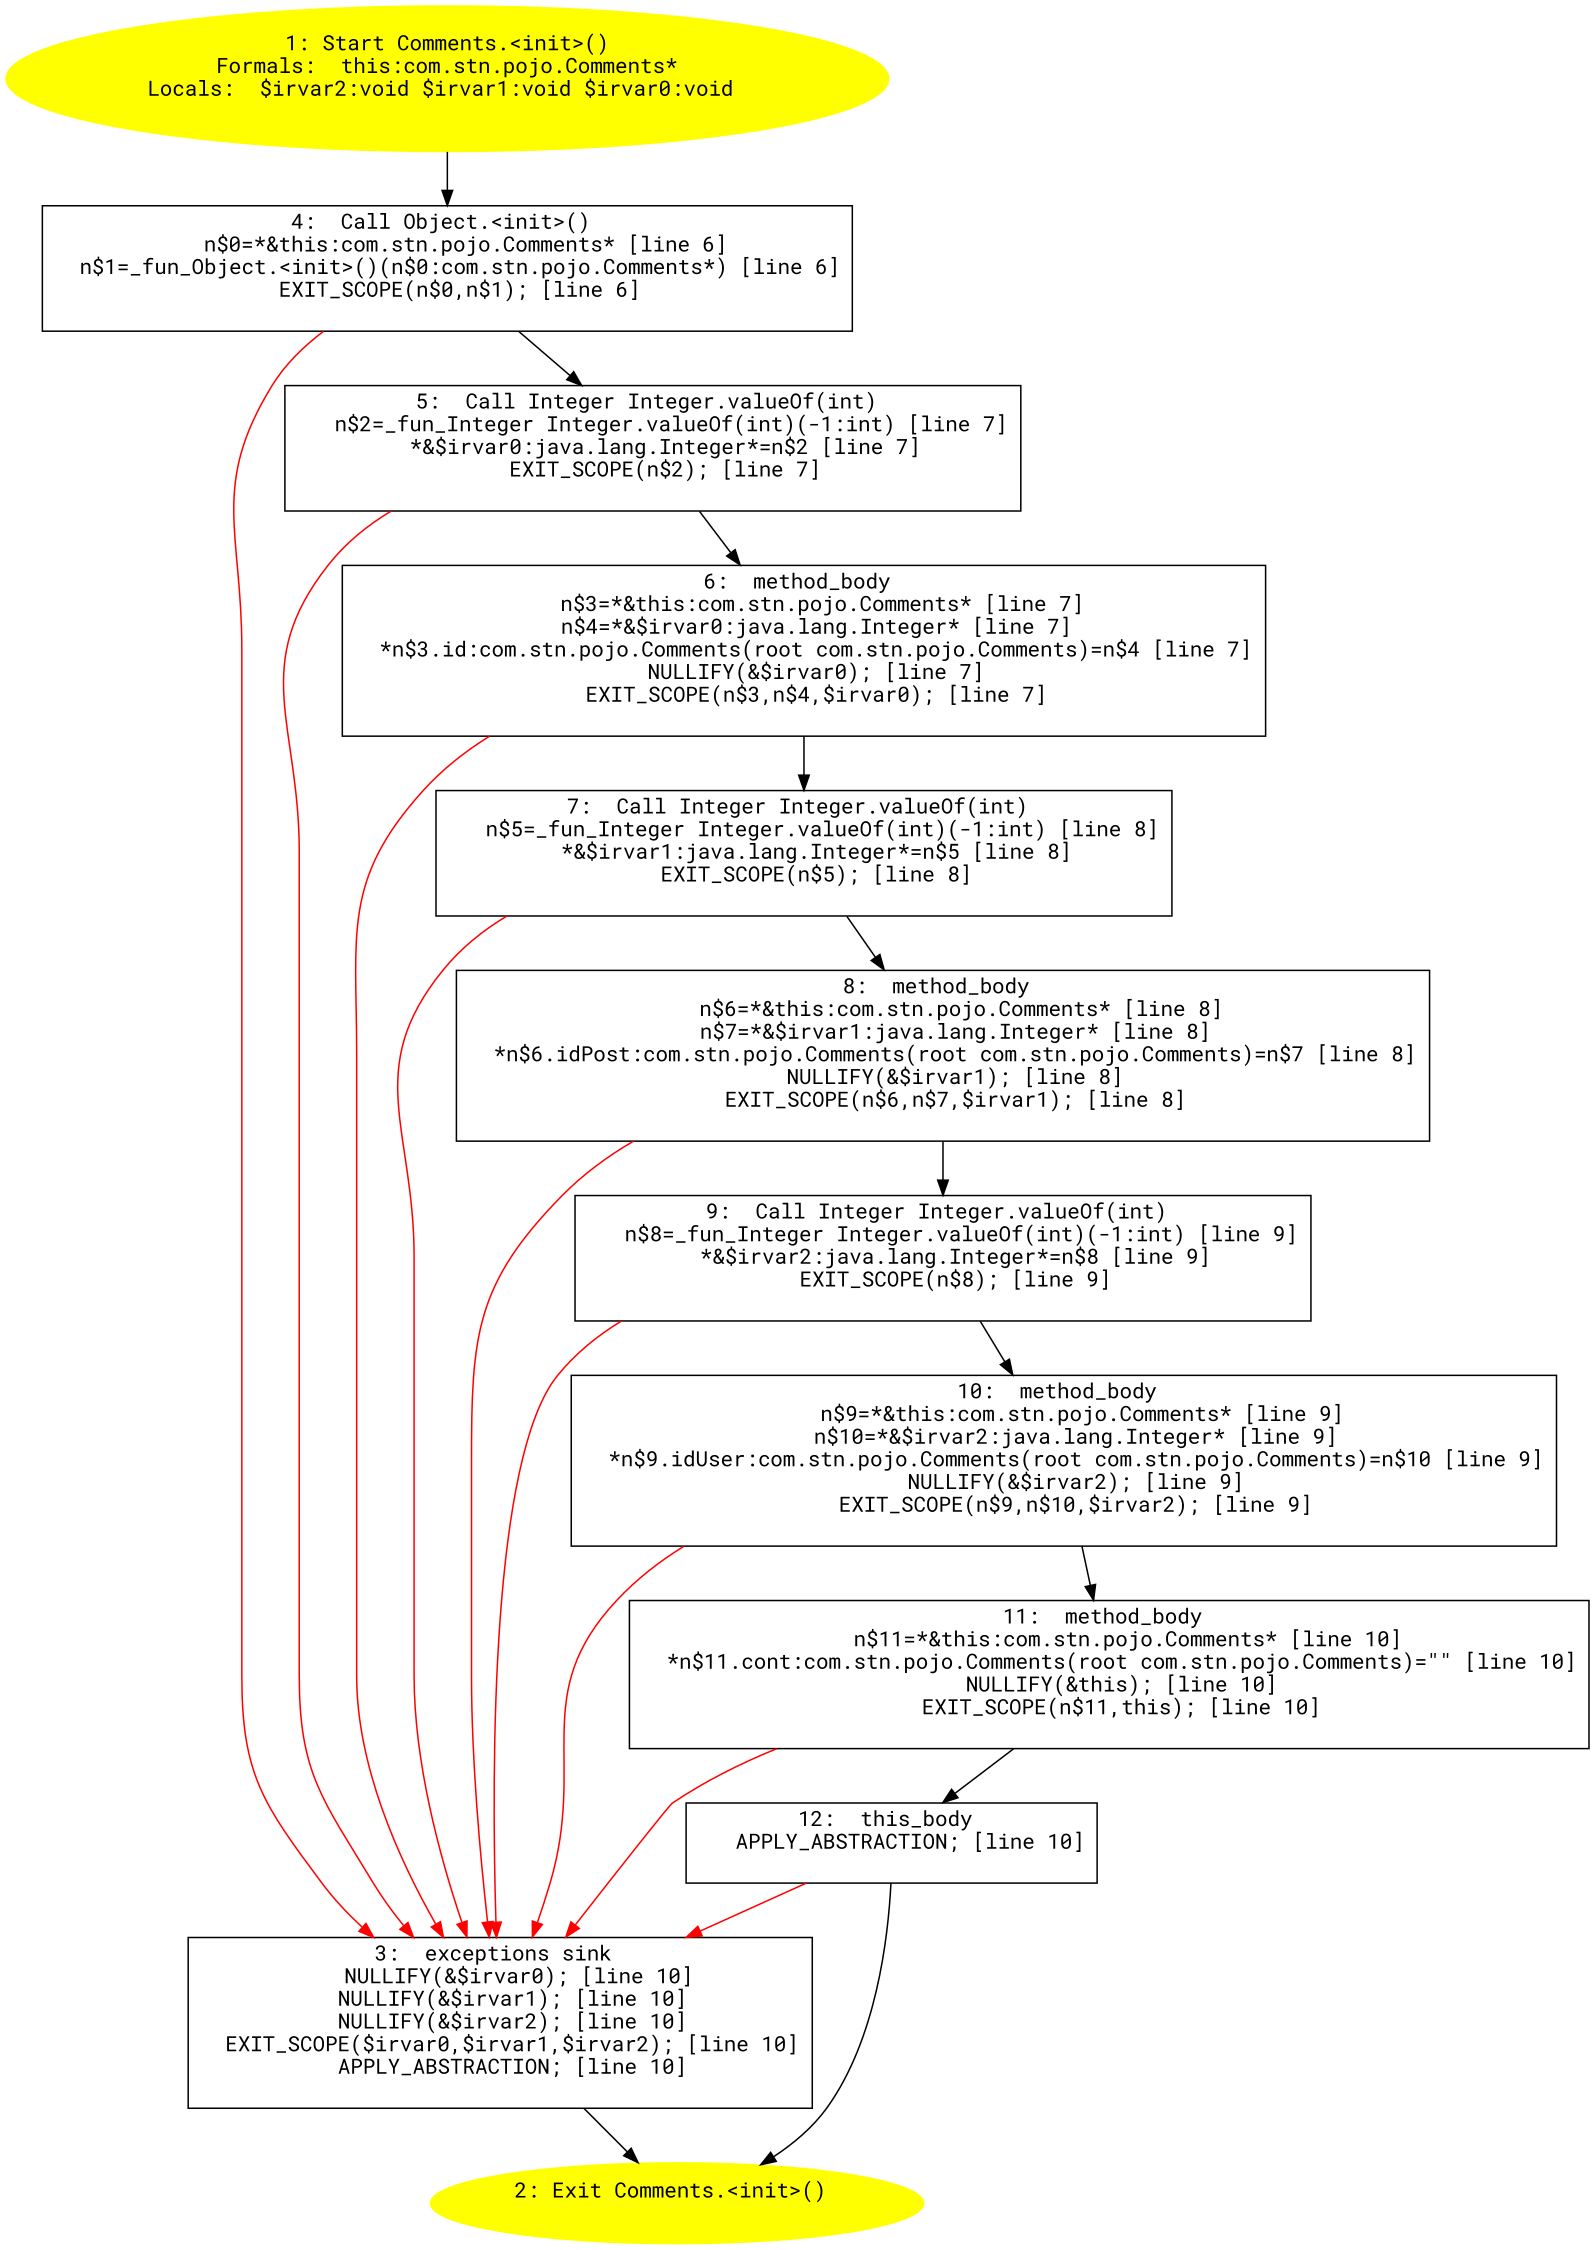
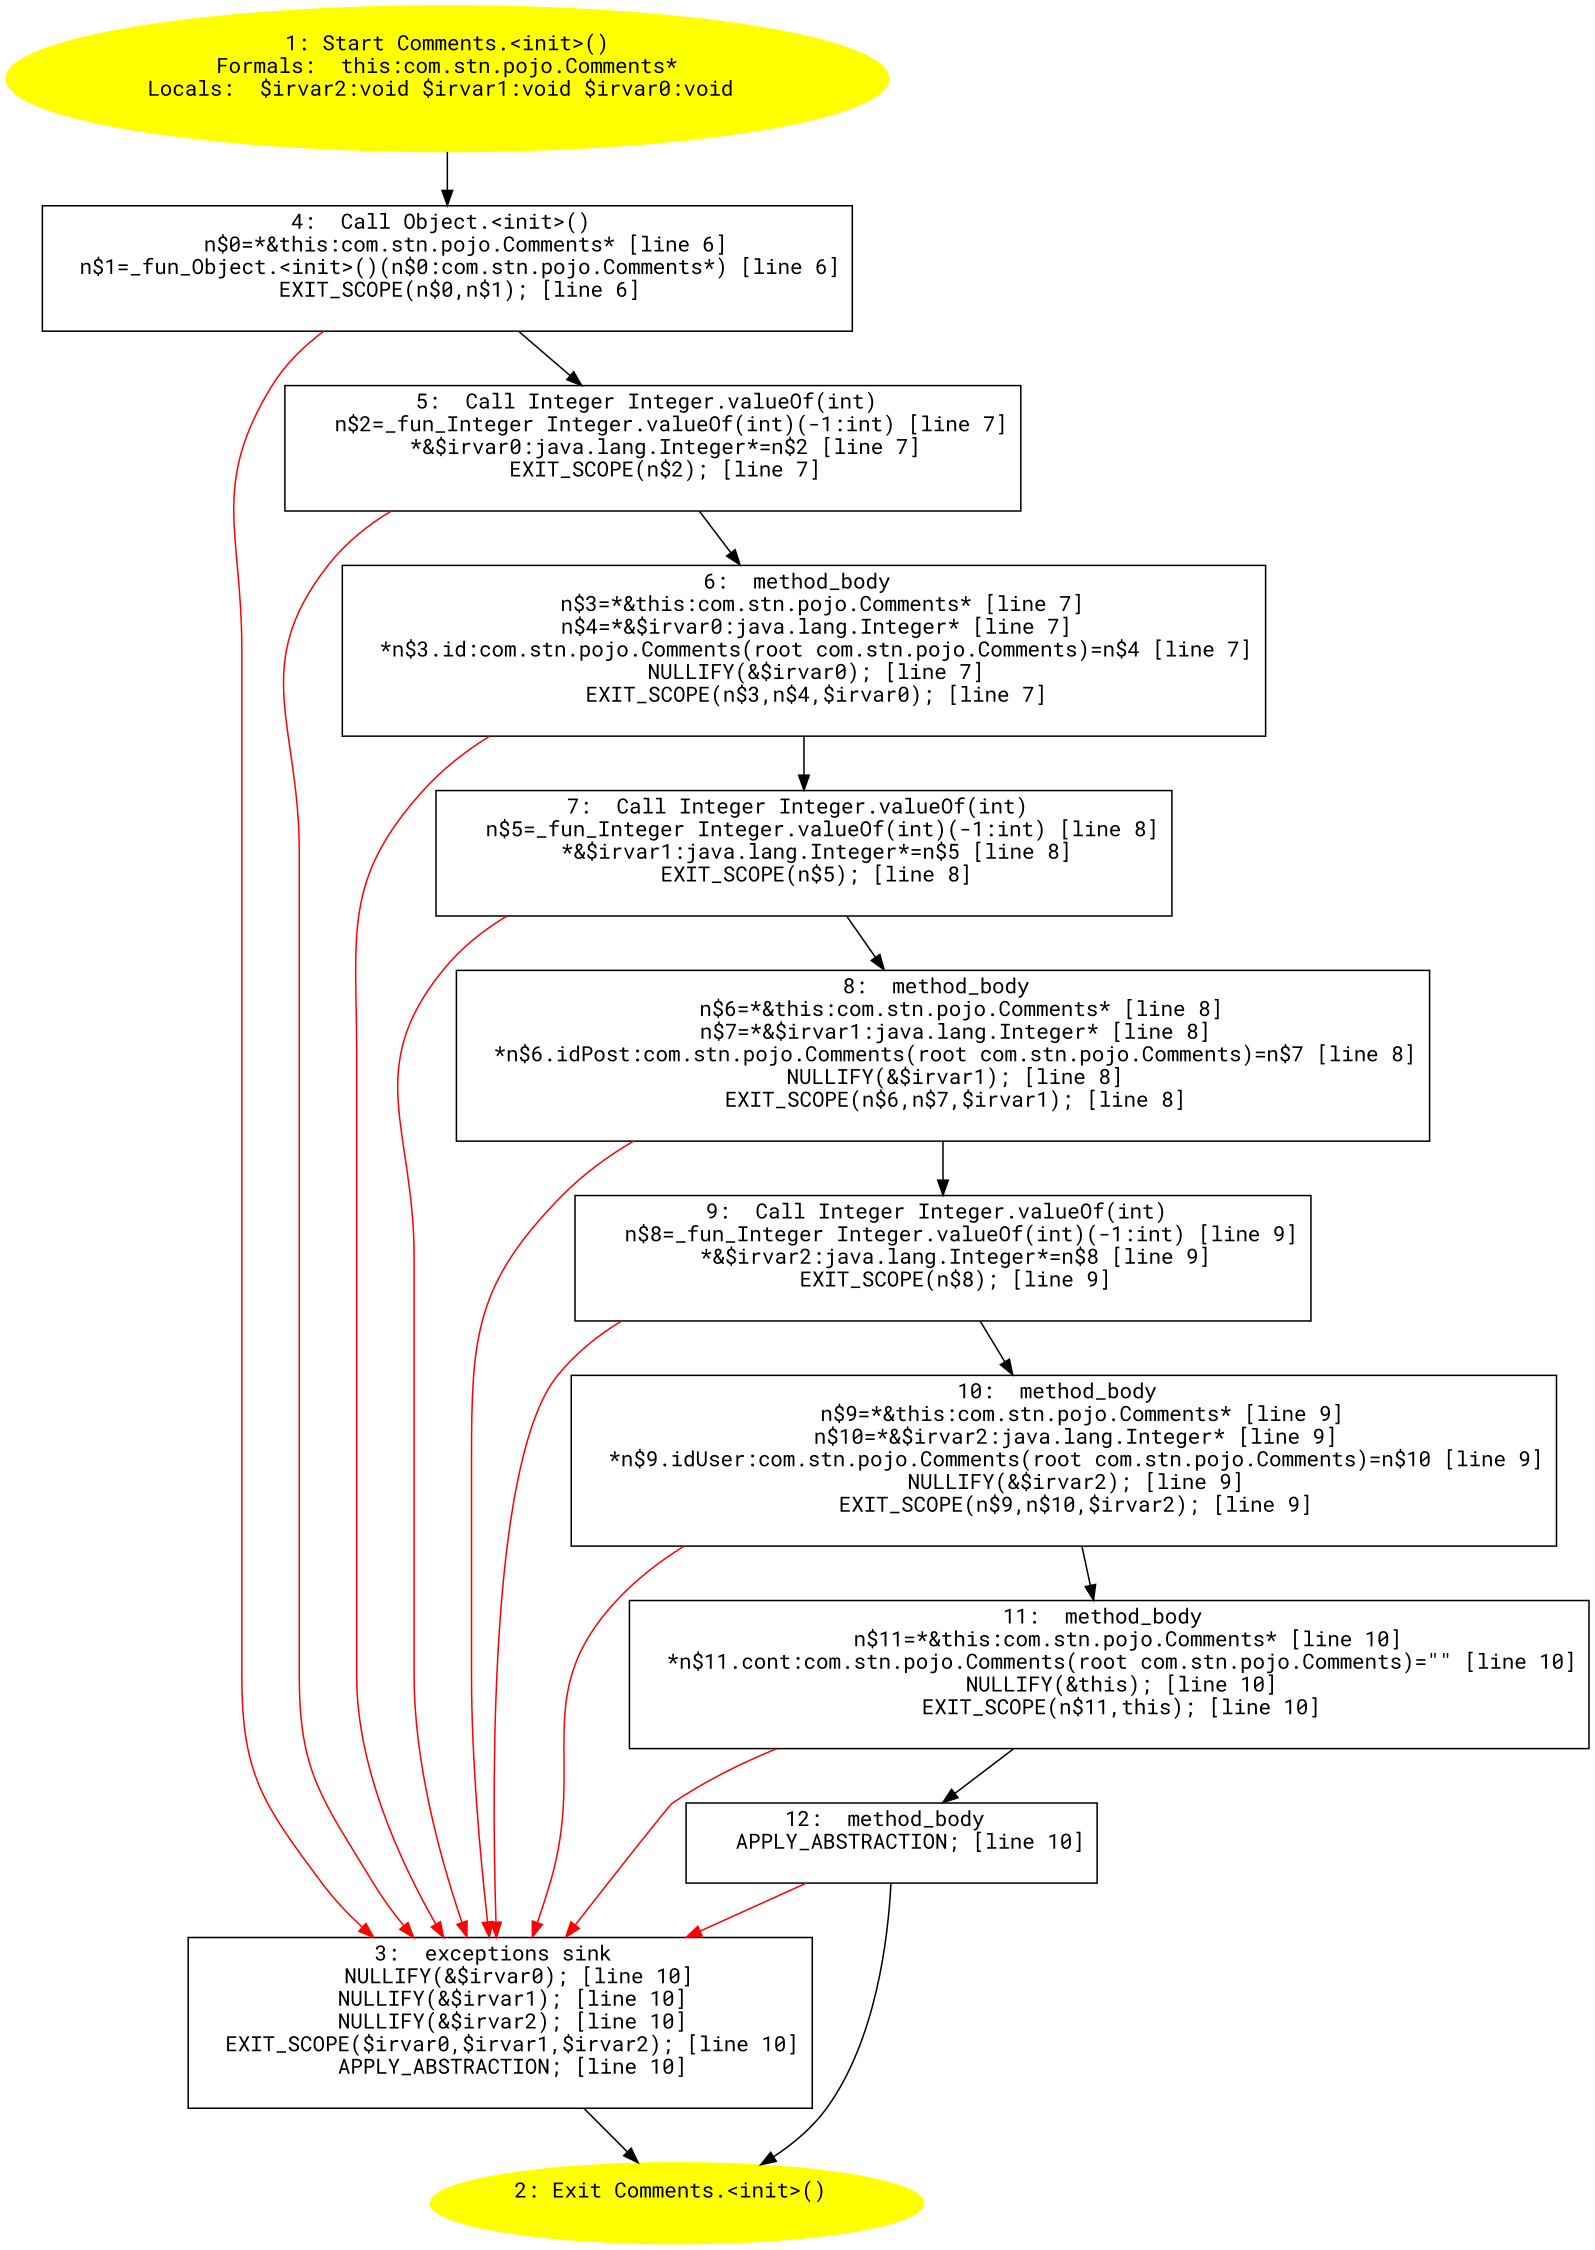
(892, 1843) -> (892, 1843)
